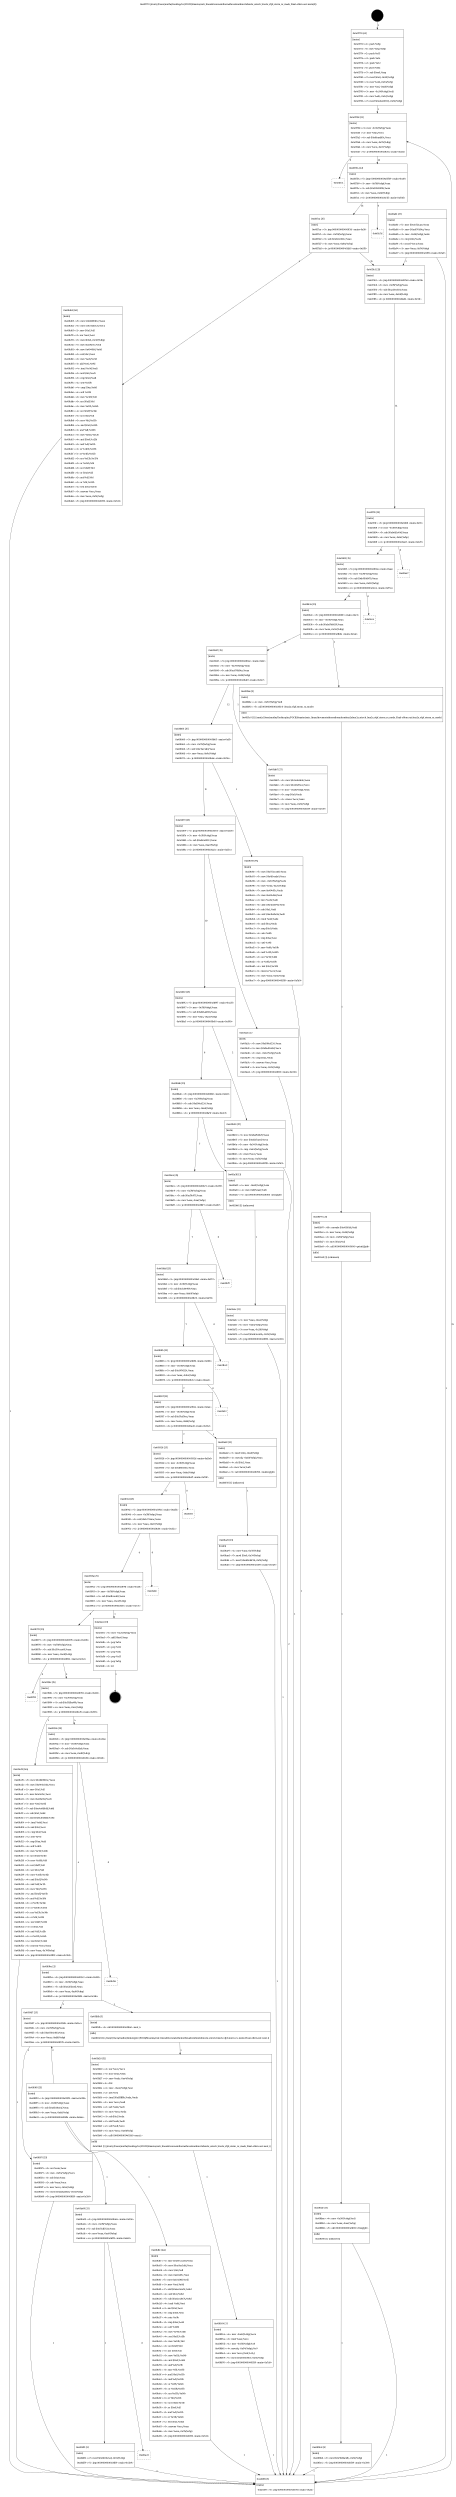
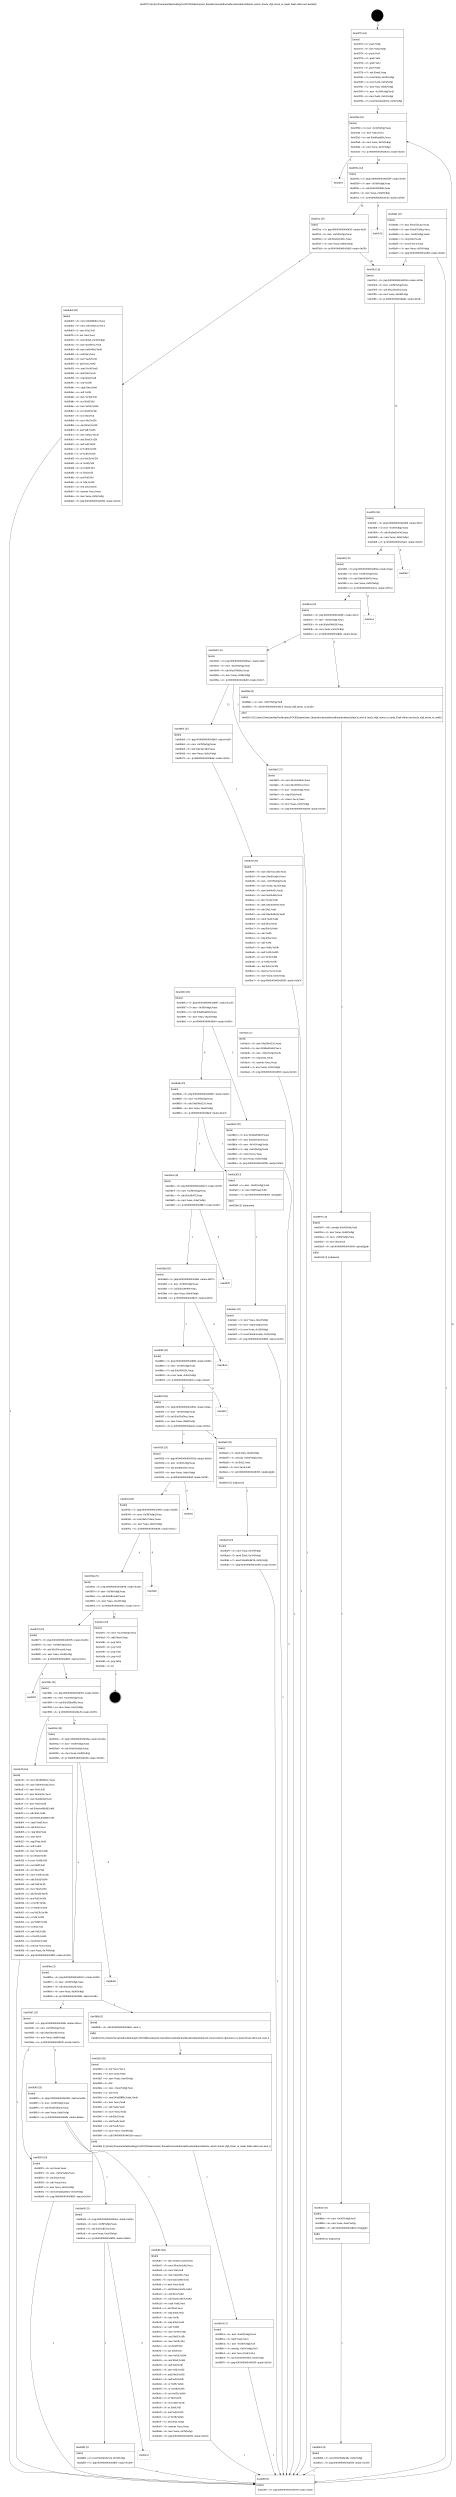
(205, 835) -> none
(52, 2066) -> (55, 2064)
(396, 2384) -> (306, 1645)
